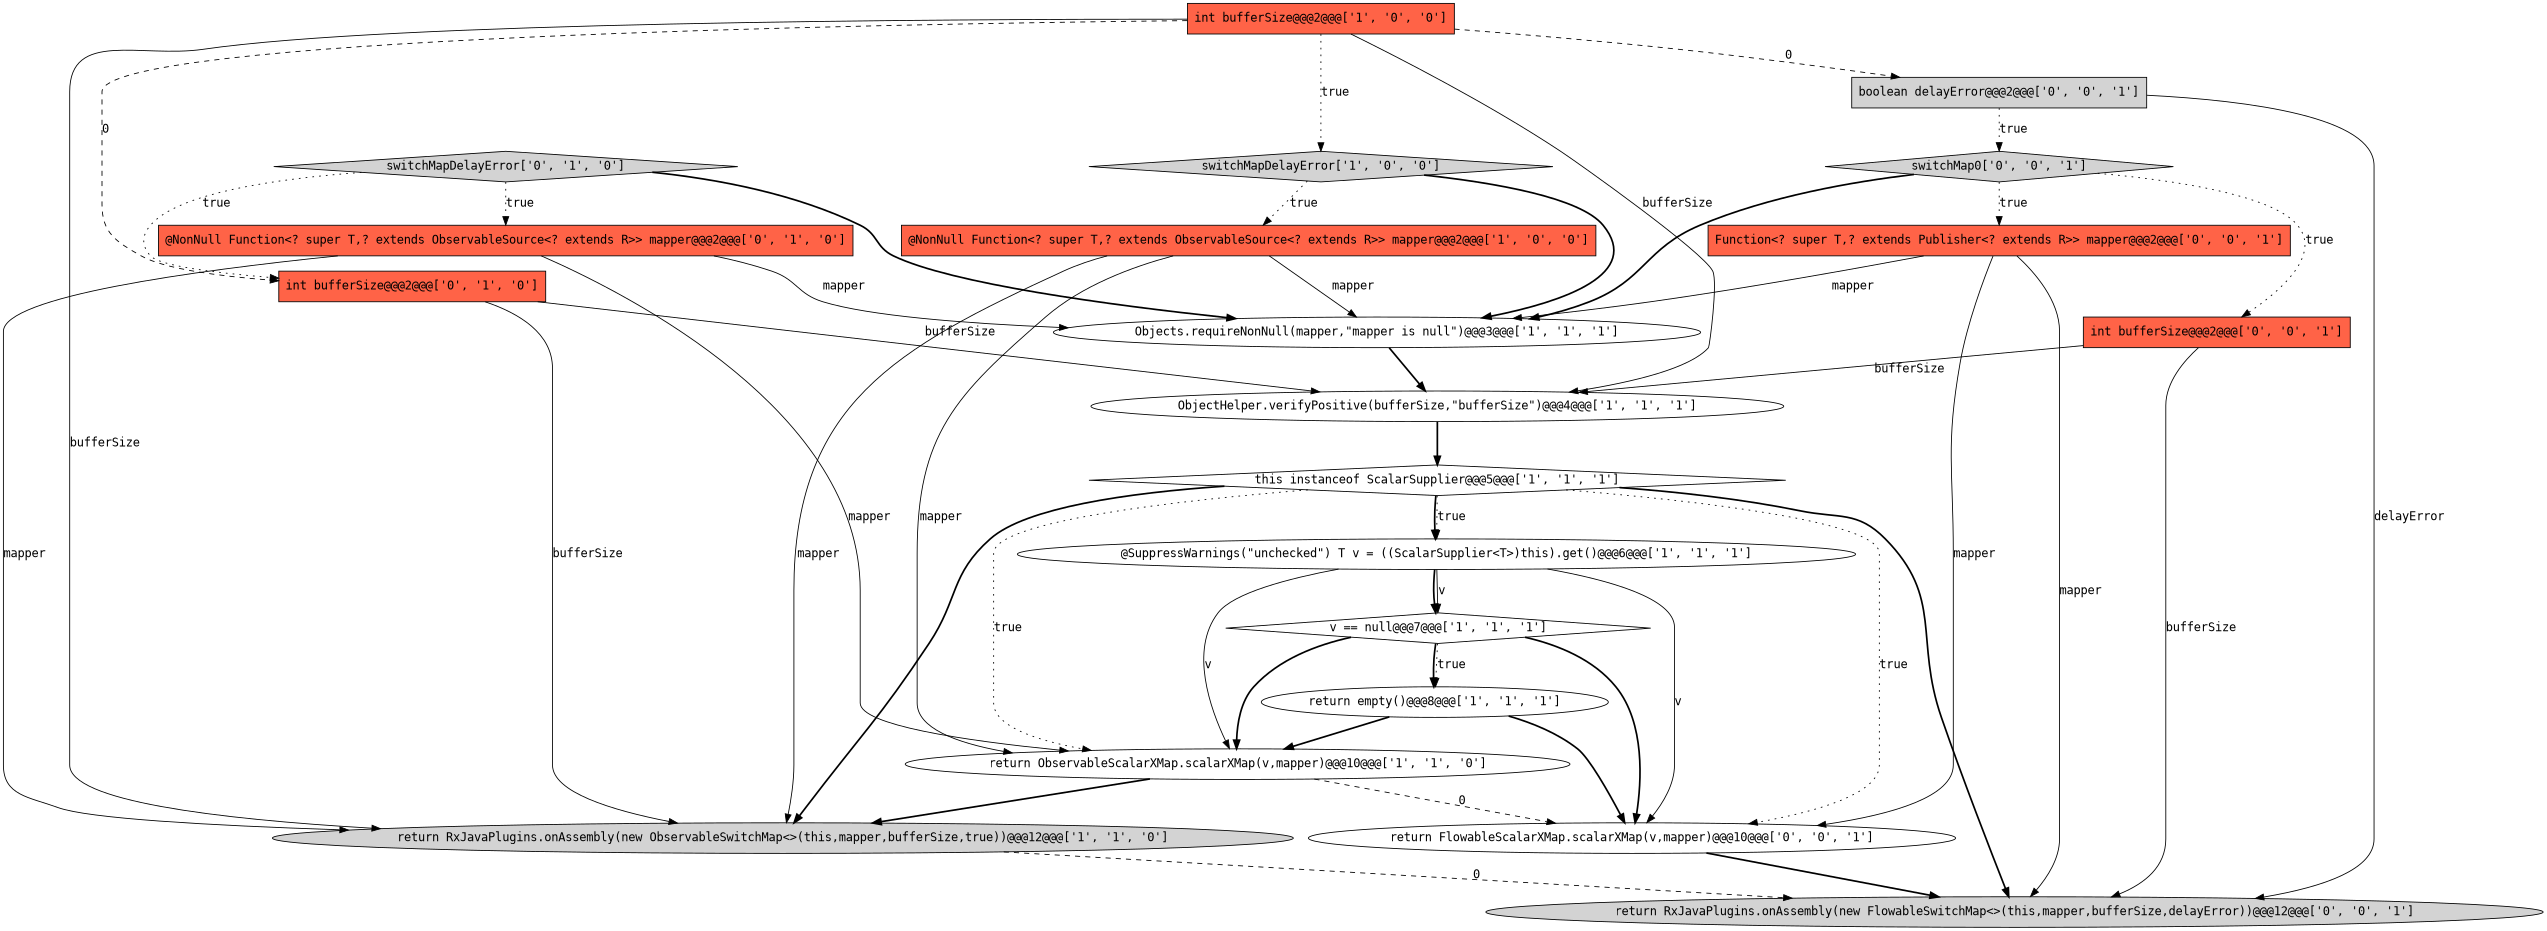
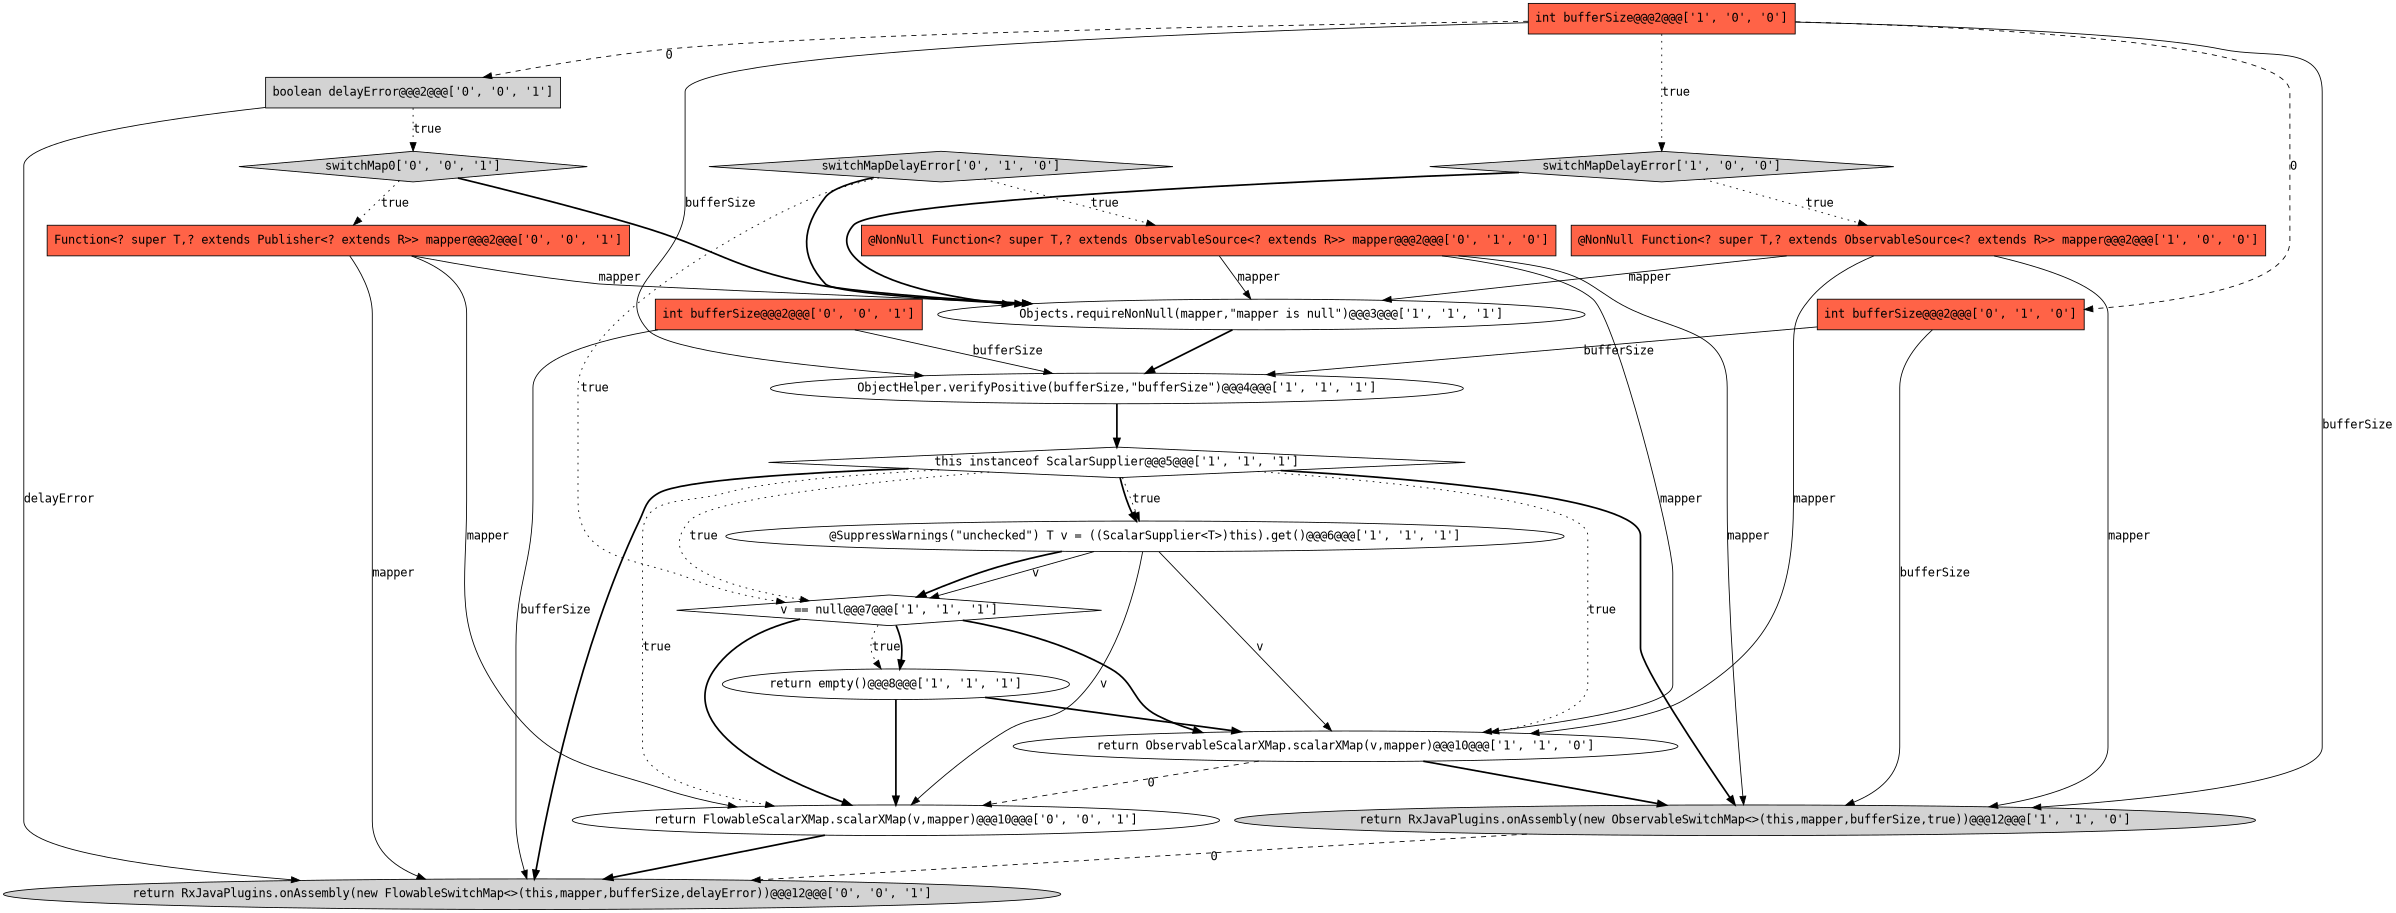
(2255, 201) -> none
(177, 207) -> (582, 374)
none -> (756, 499)
